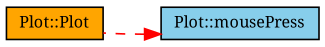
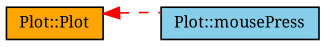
(124, 34) -> (140, 13)
